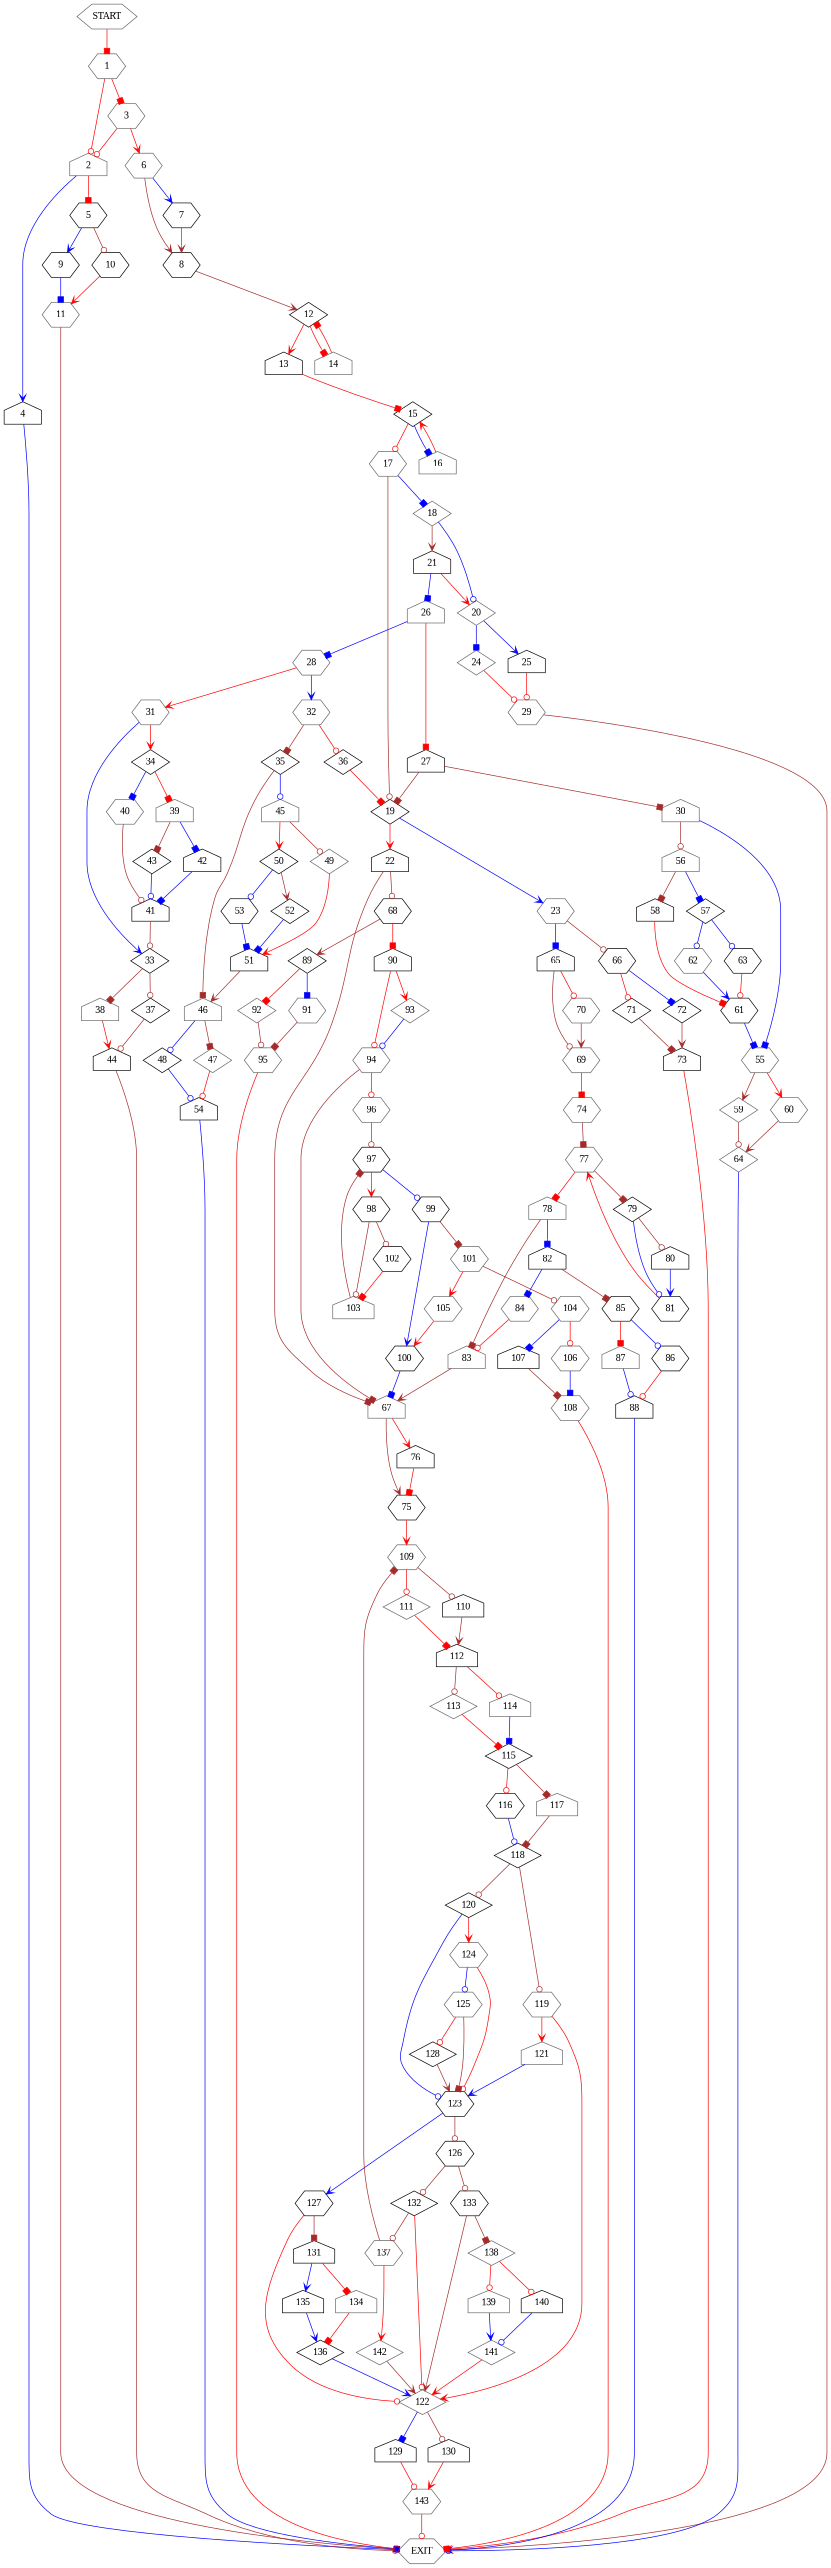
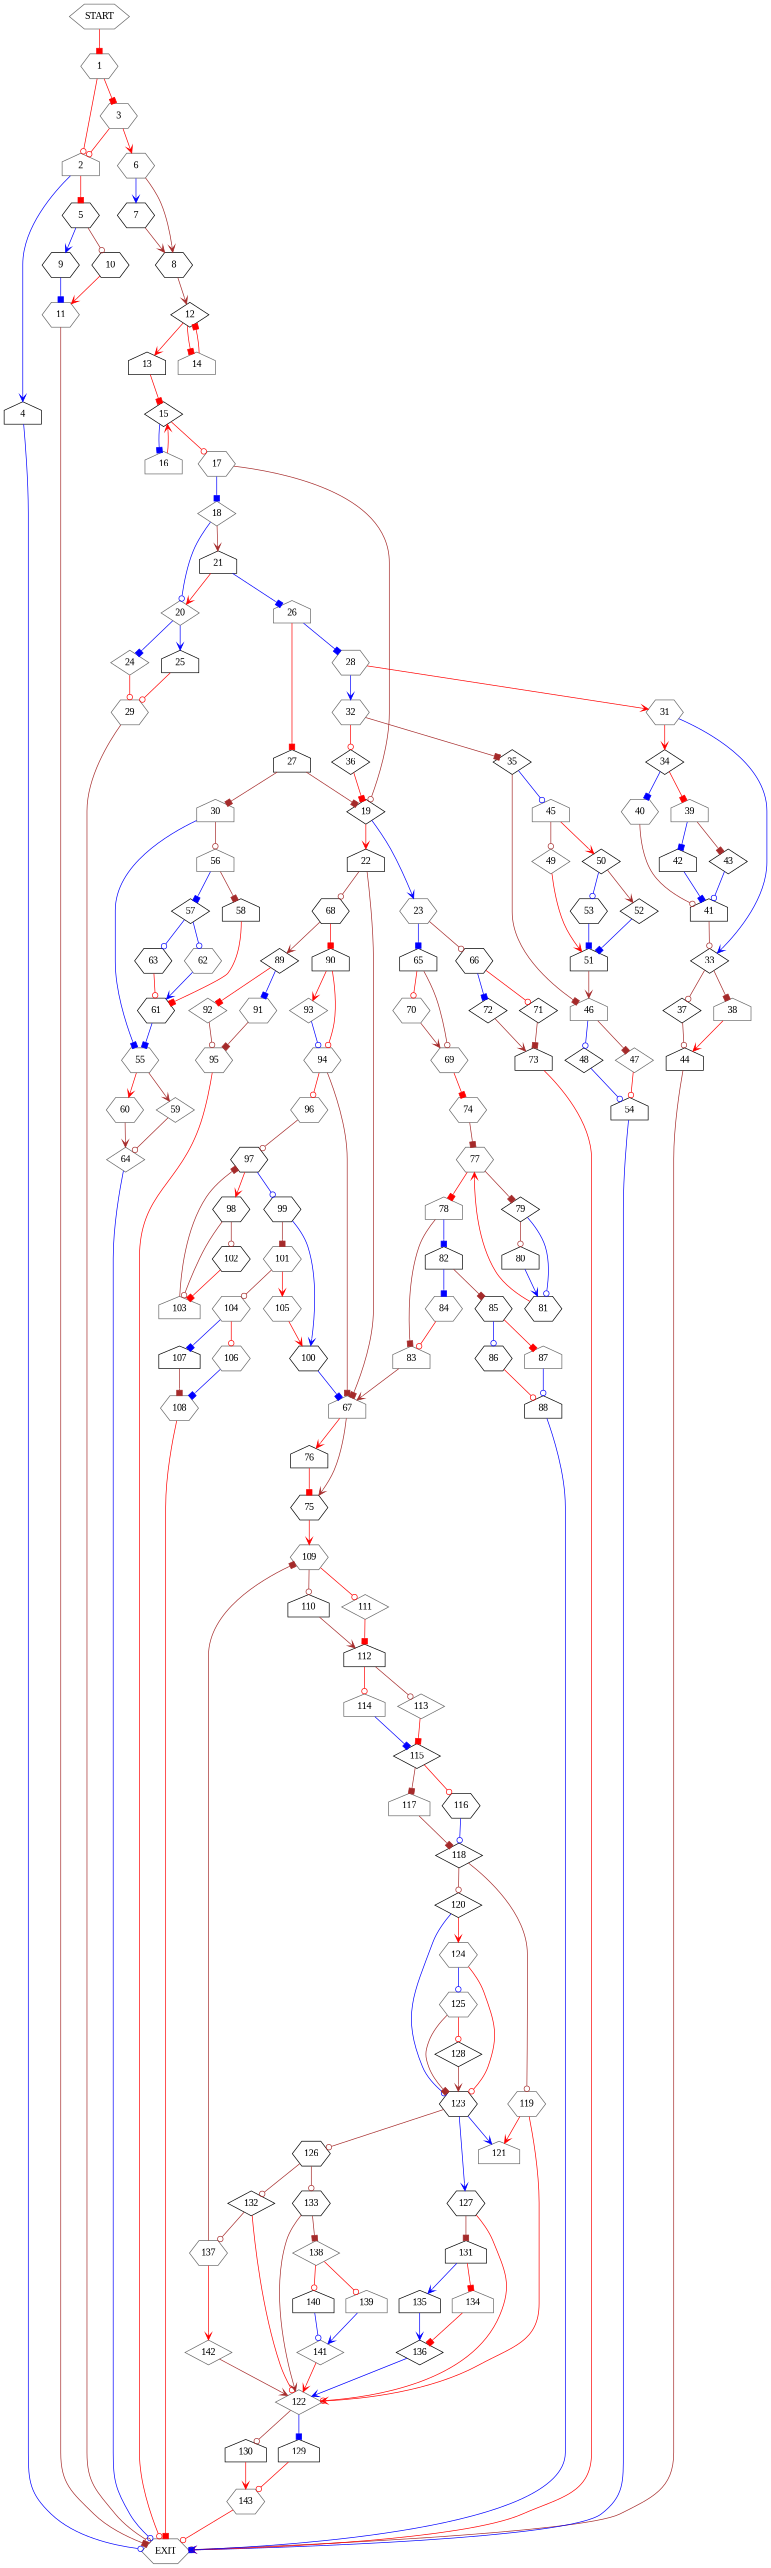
(500, 2078) -> (478, 2128)
